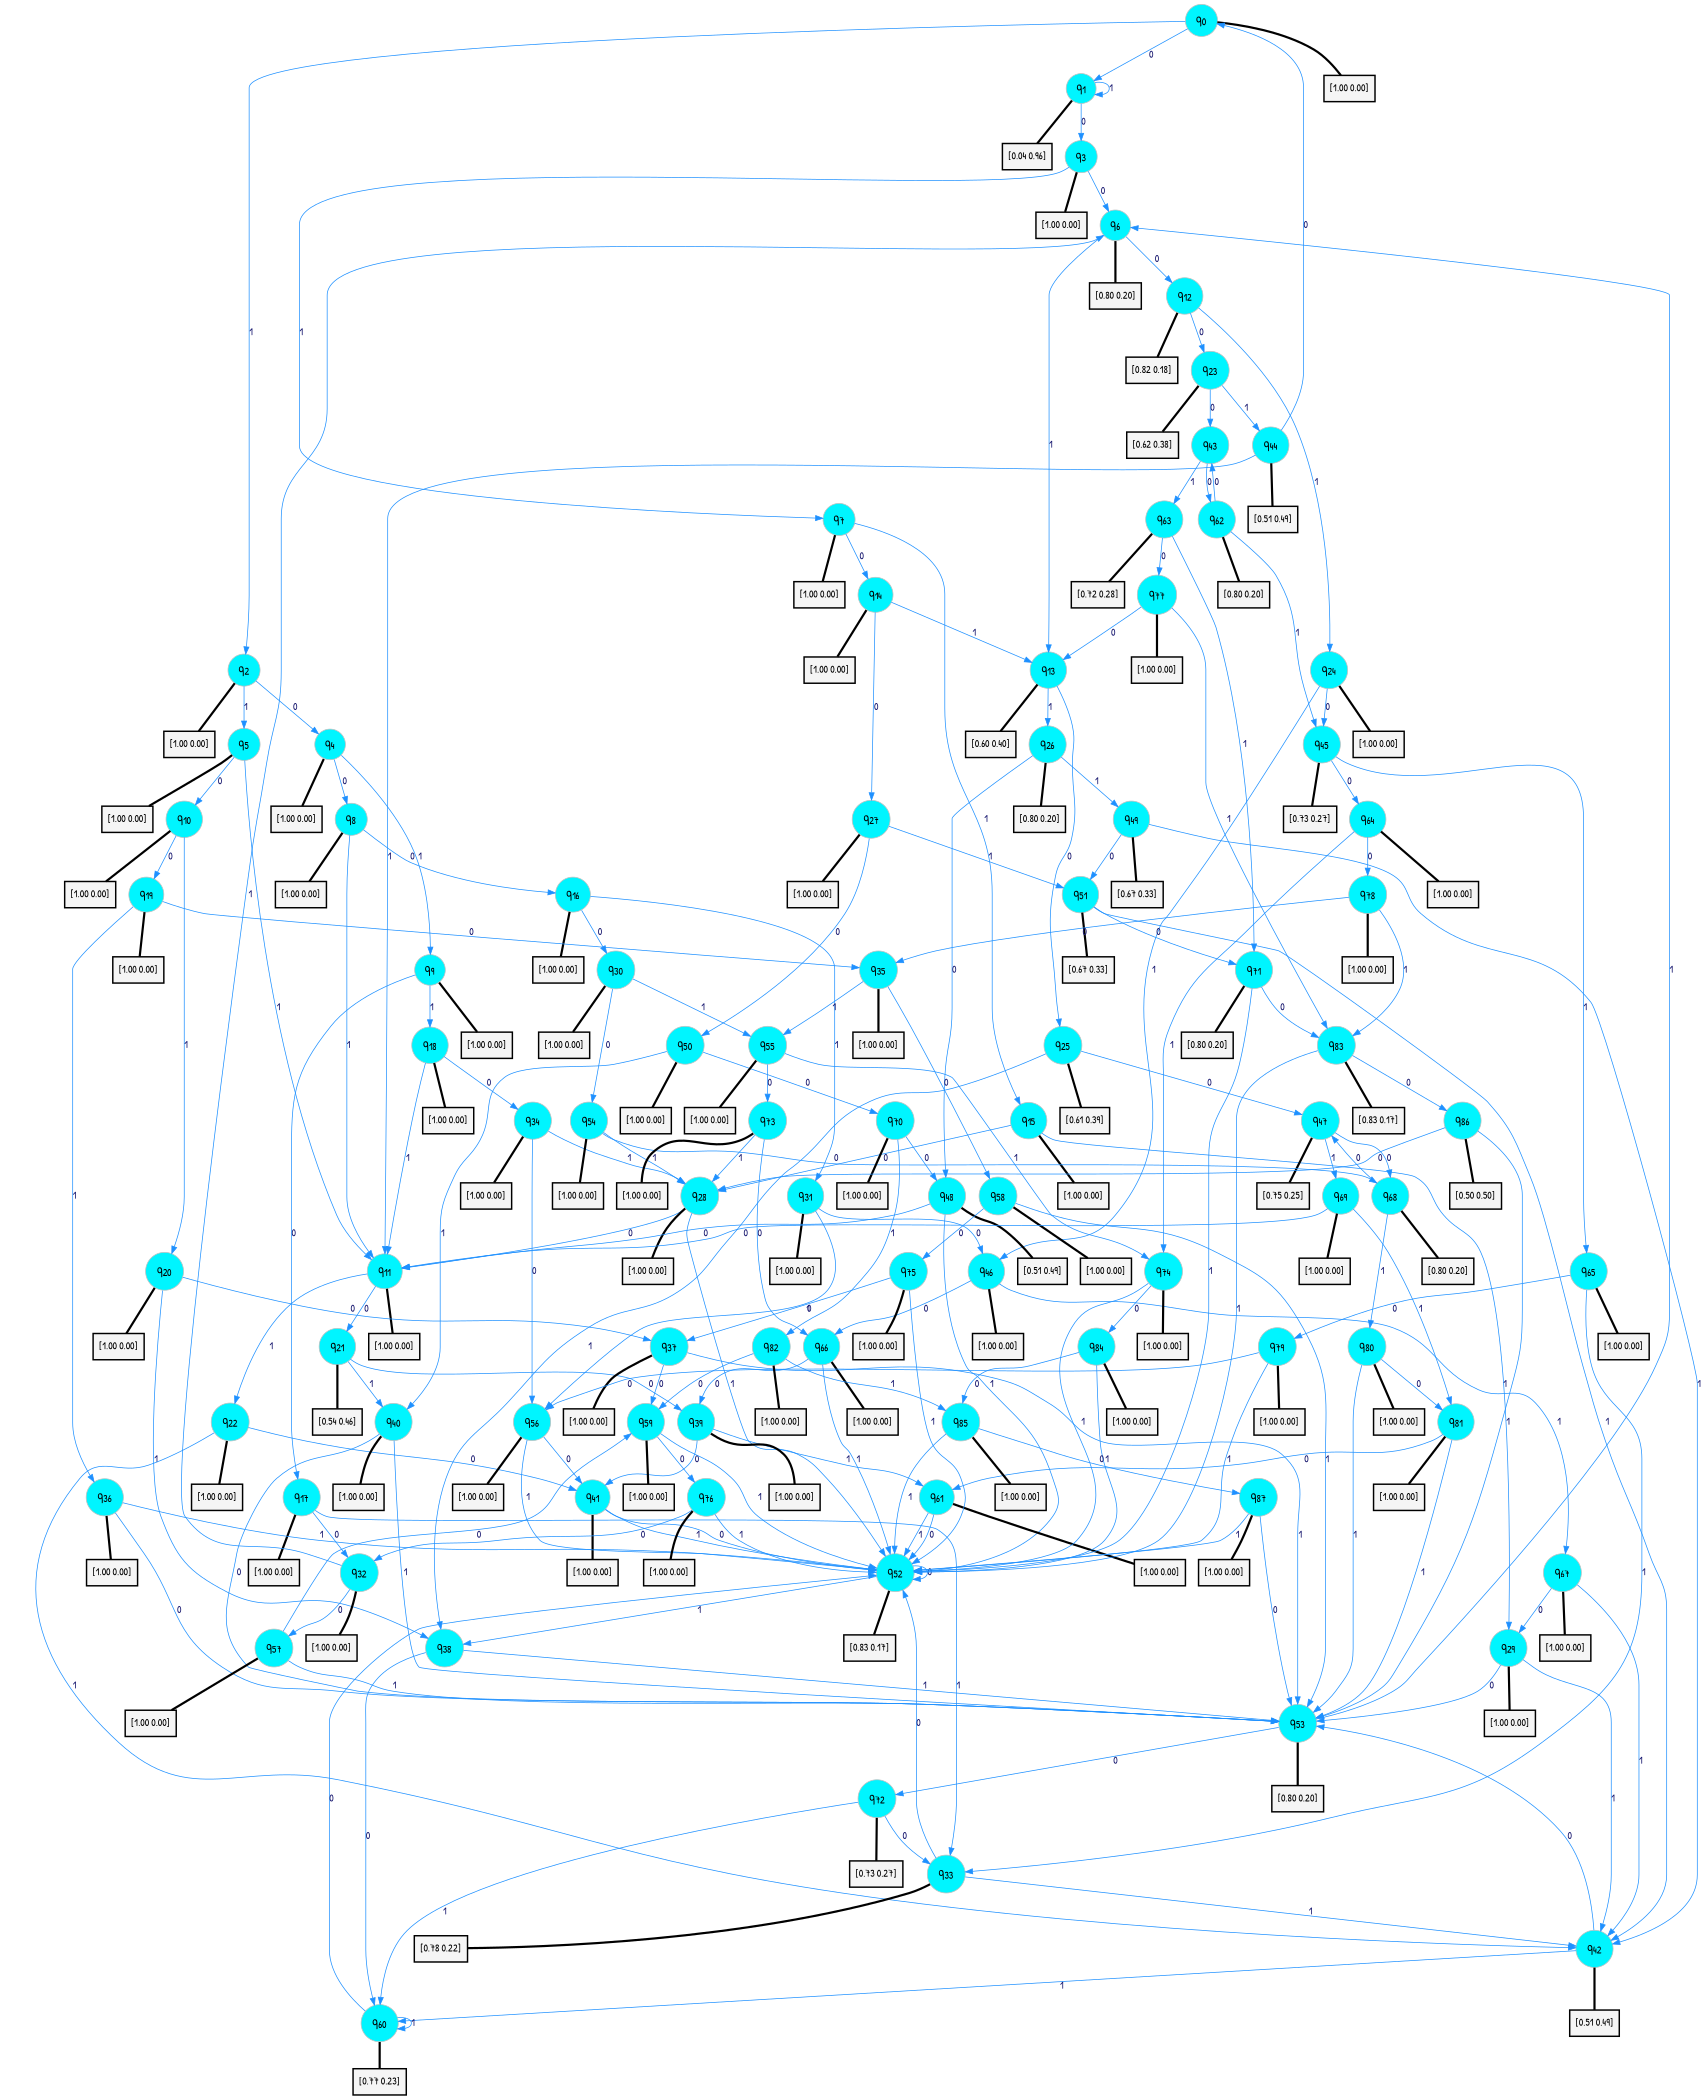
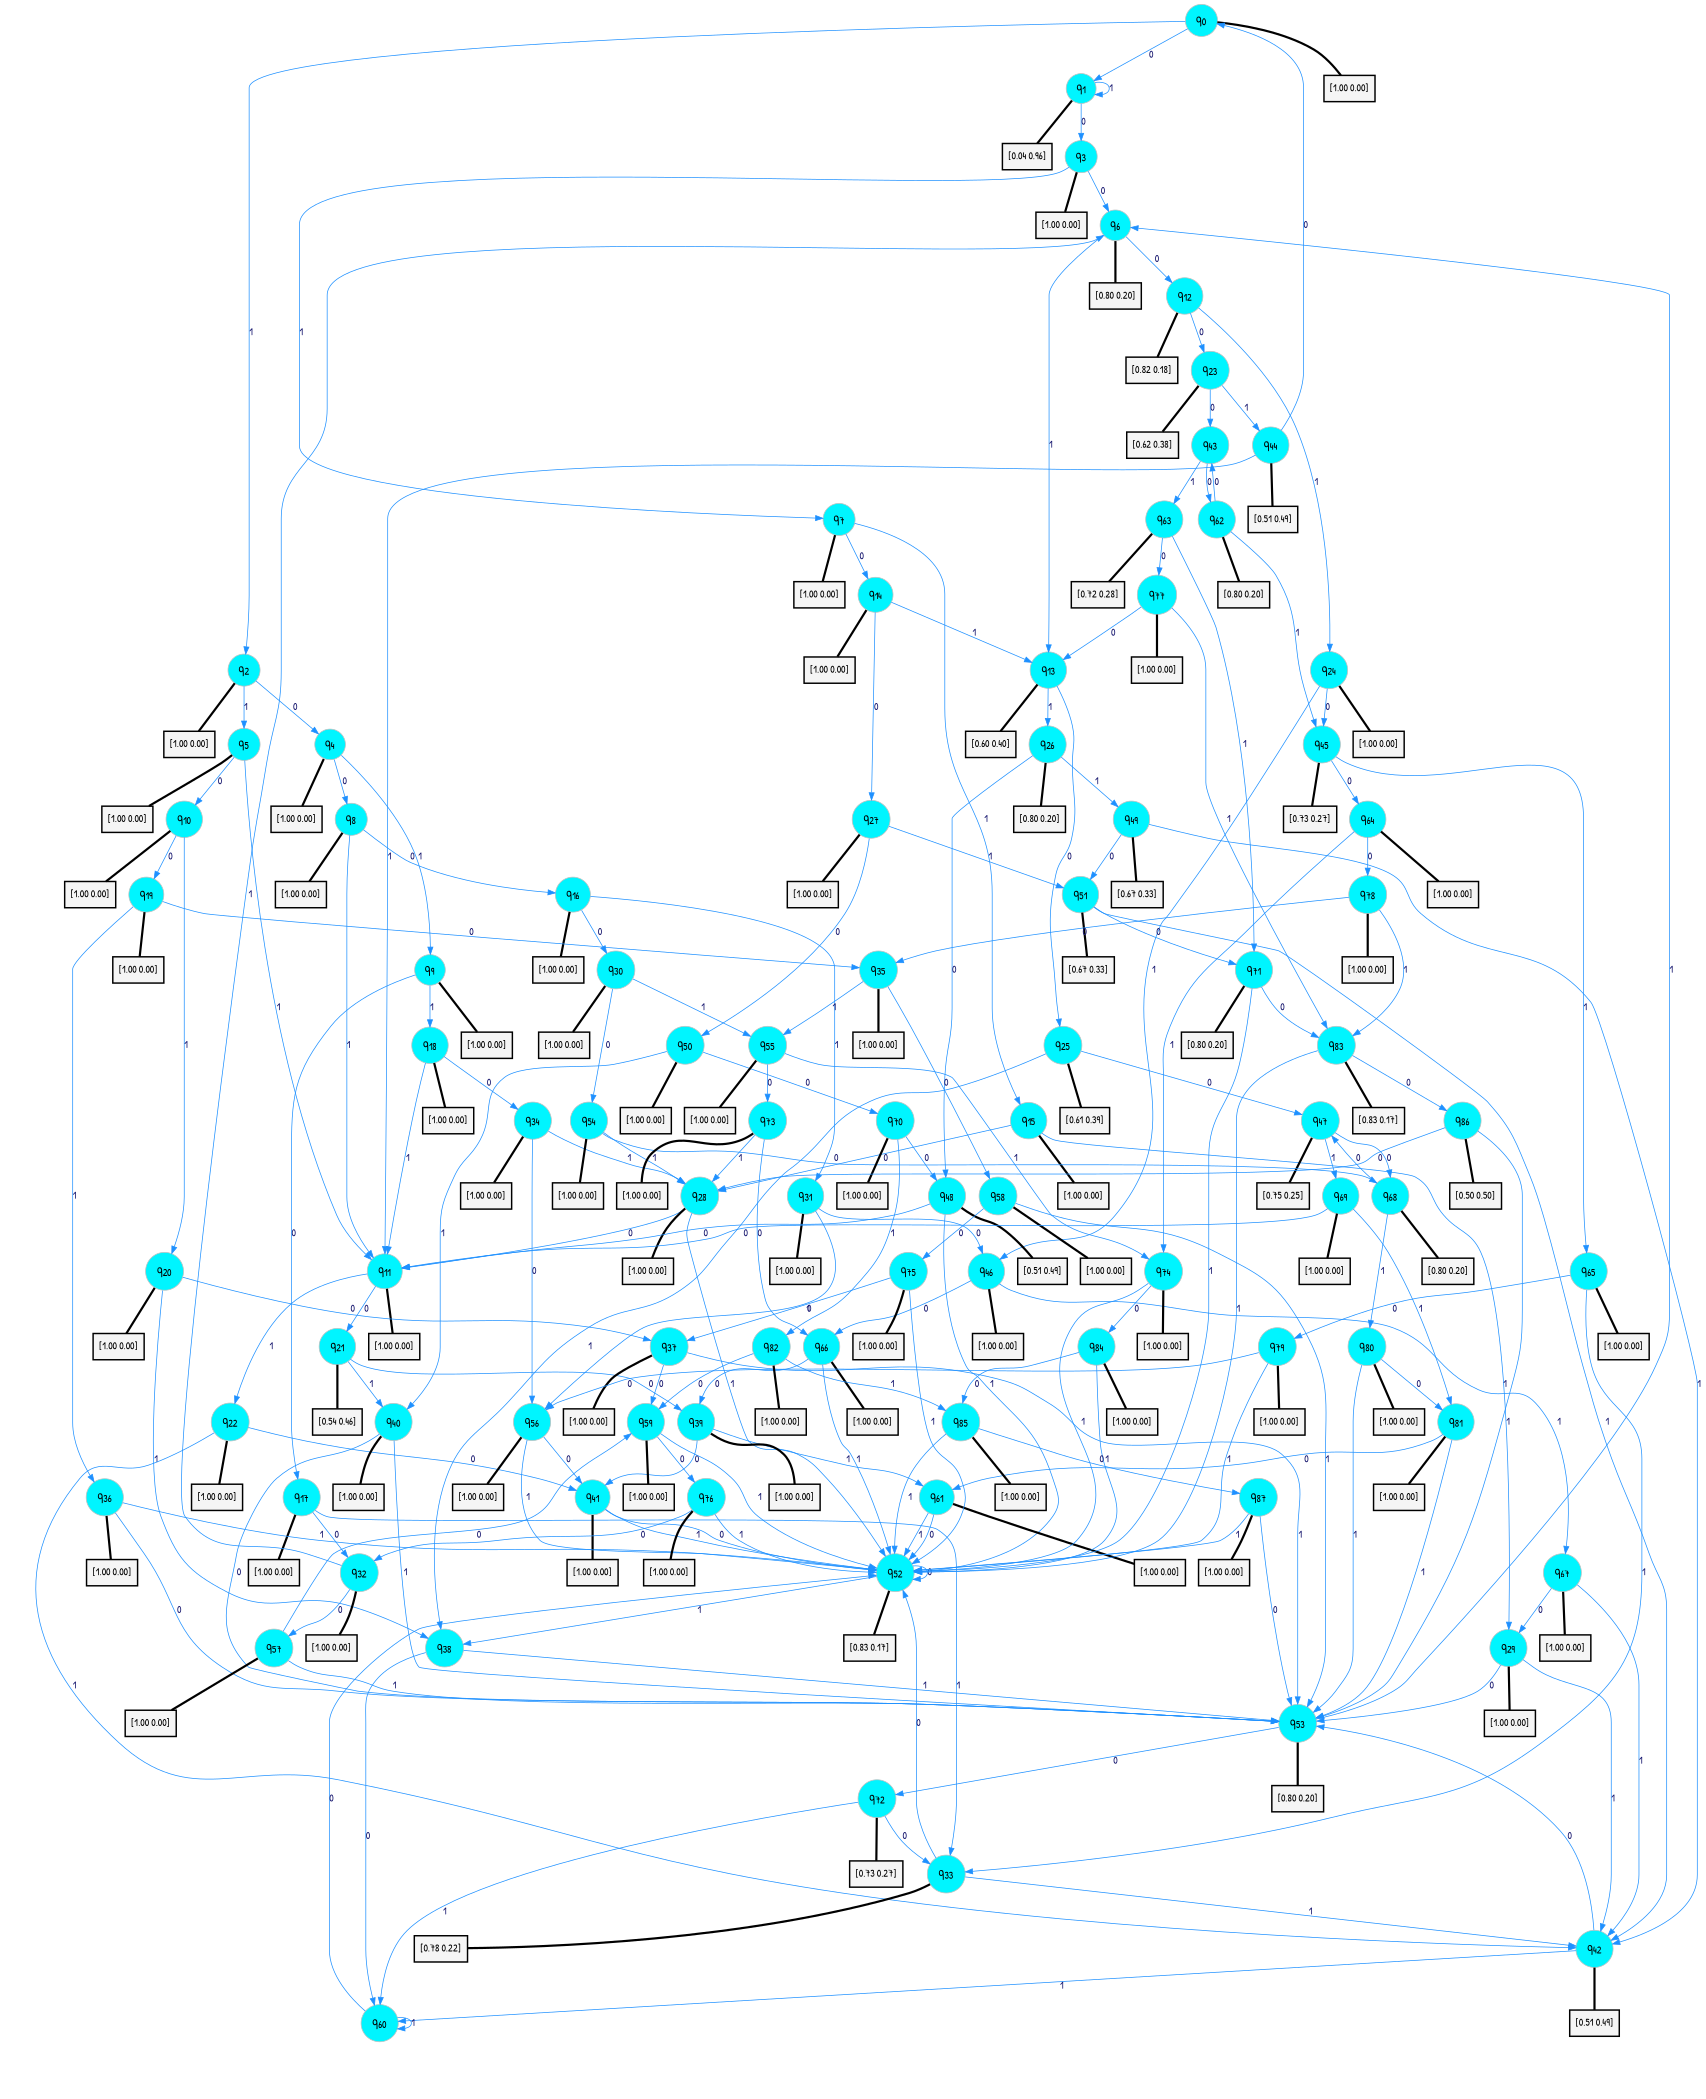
(380, 2082) -> none
